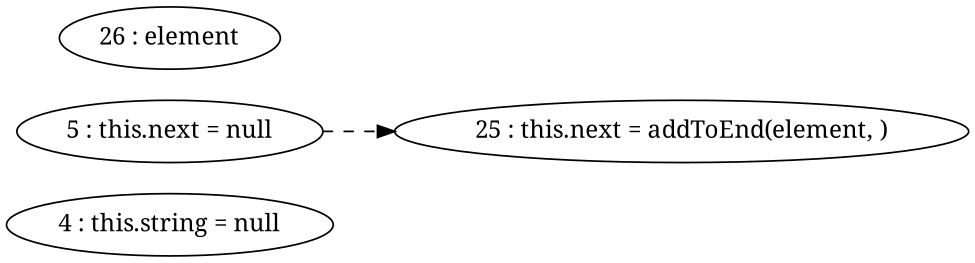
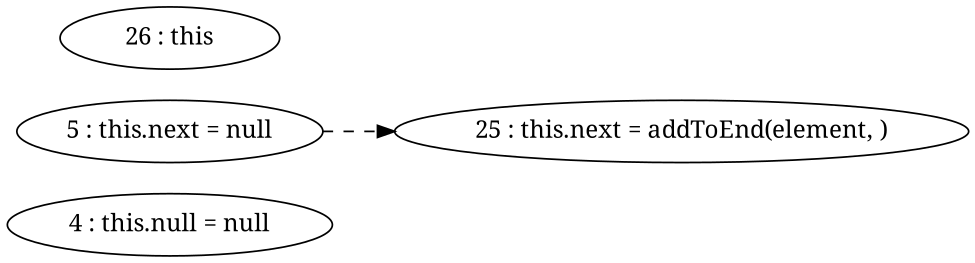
(170, 38) -> (170, 38)
(170, 225) -> (170, 225)
